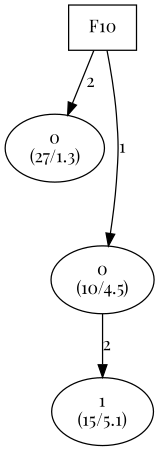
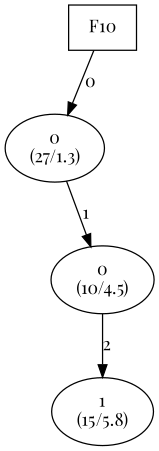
(91, 82) -> (91, 82)
(118, 142) -> (76, 208)
(103, 412) -> (103, 412)
